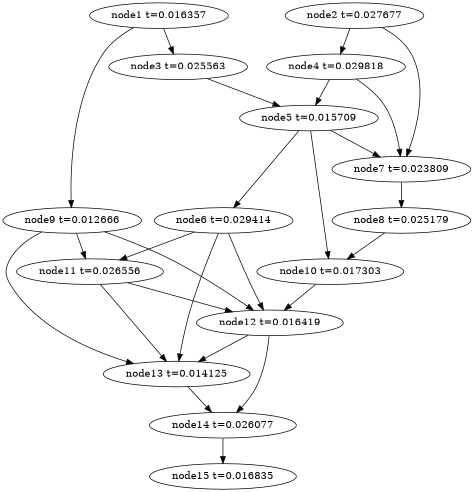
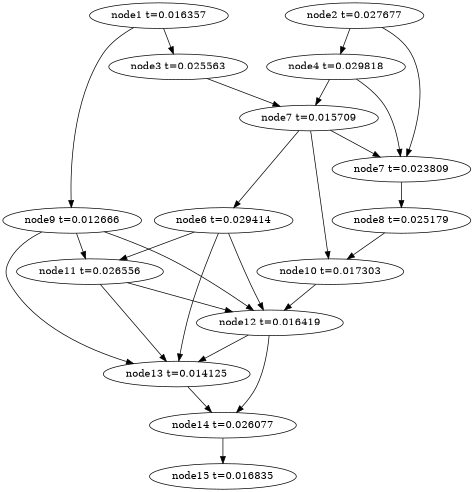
(309, 118) -> (309, 118)
